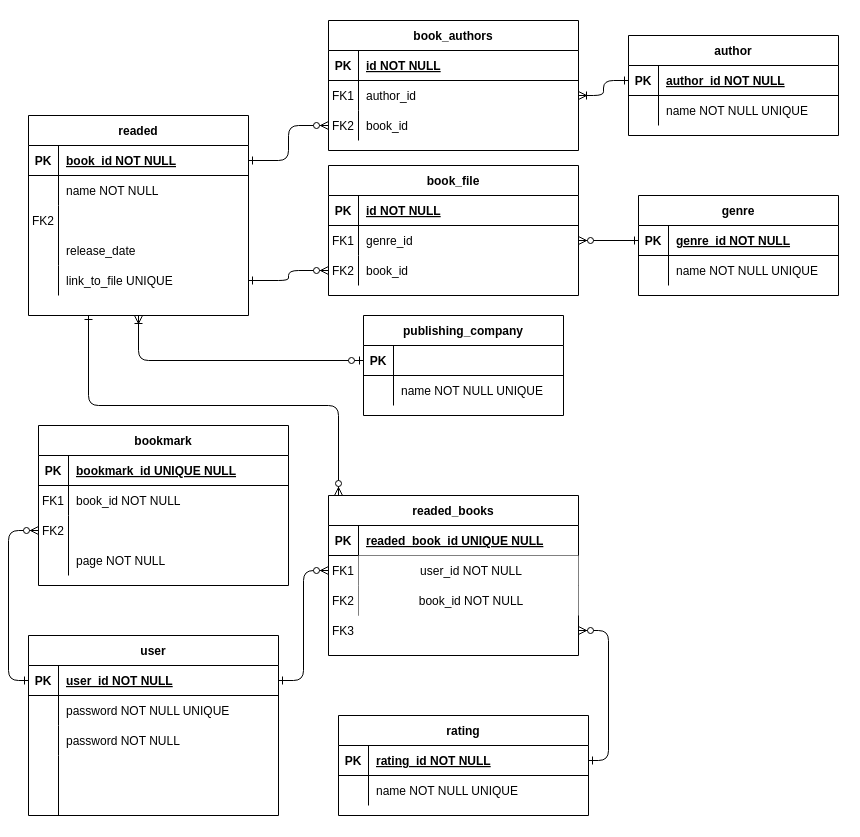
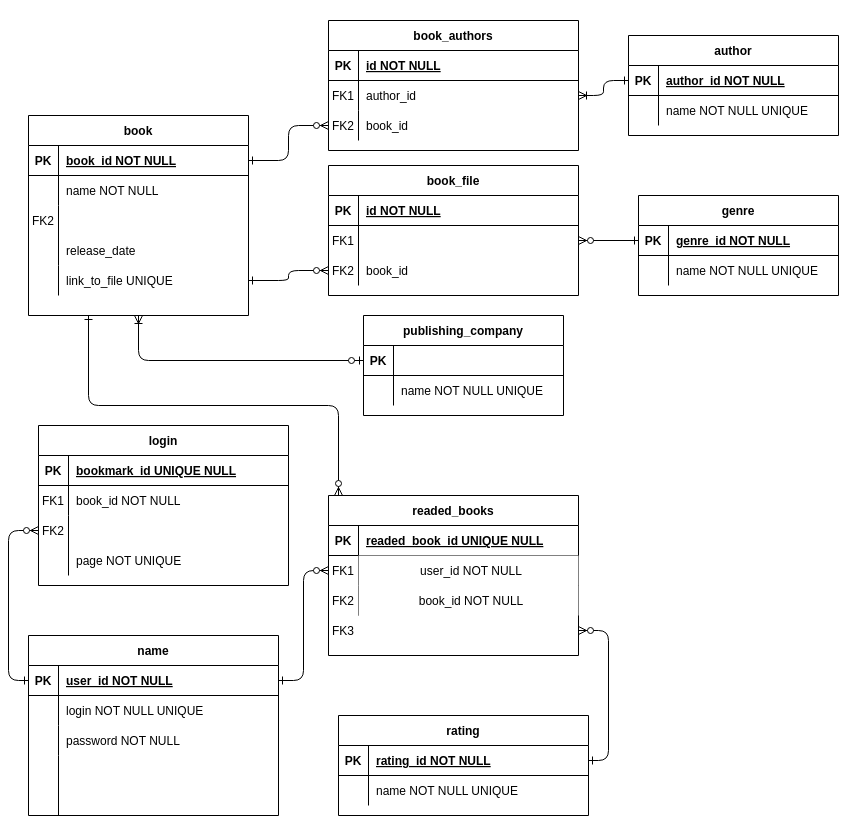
(138, 131) -> (138, 131)
(469, 241) -> none
(163, 441) -> (163, 441)
(117, 561) -> (123, 561)
(153, 651) -> (153, 651)
(142, 711) -> (129, 711)
